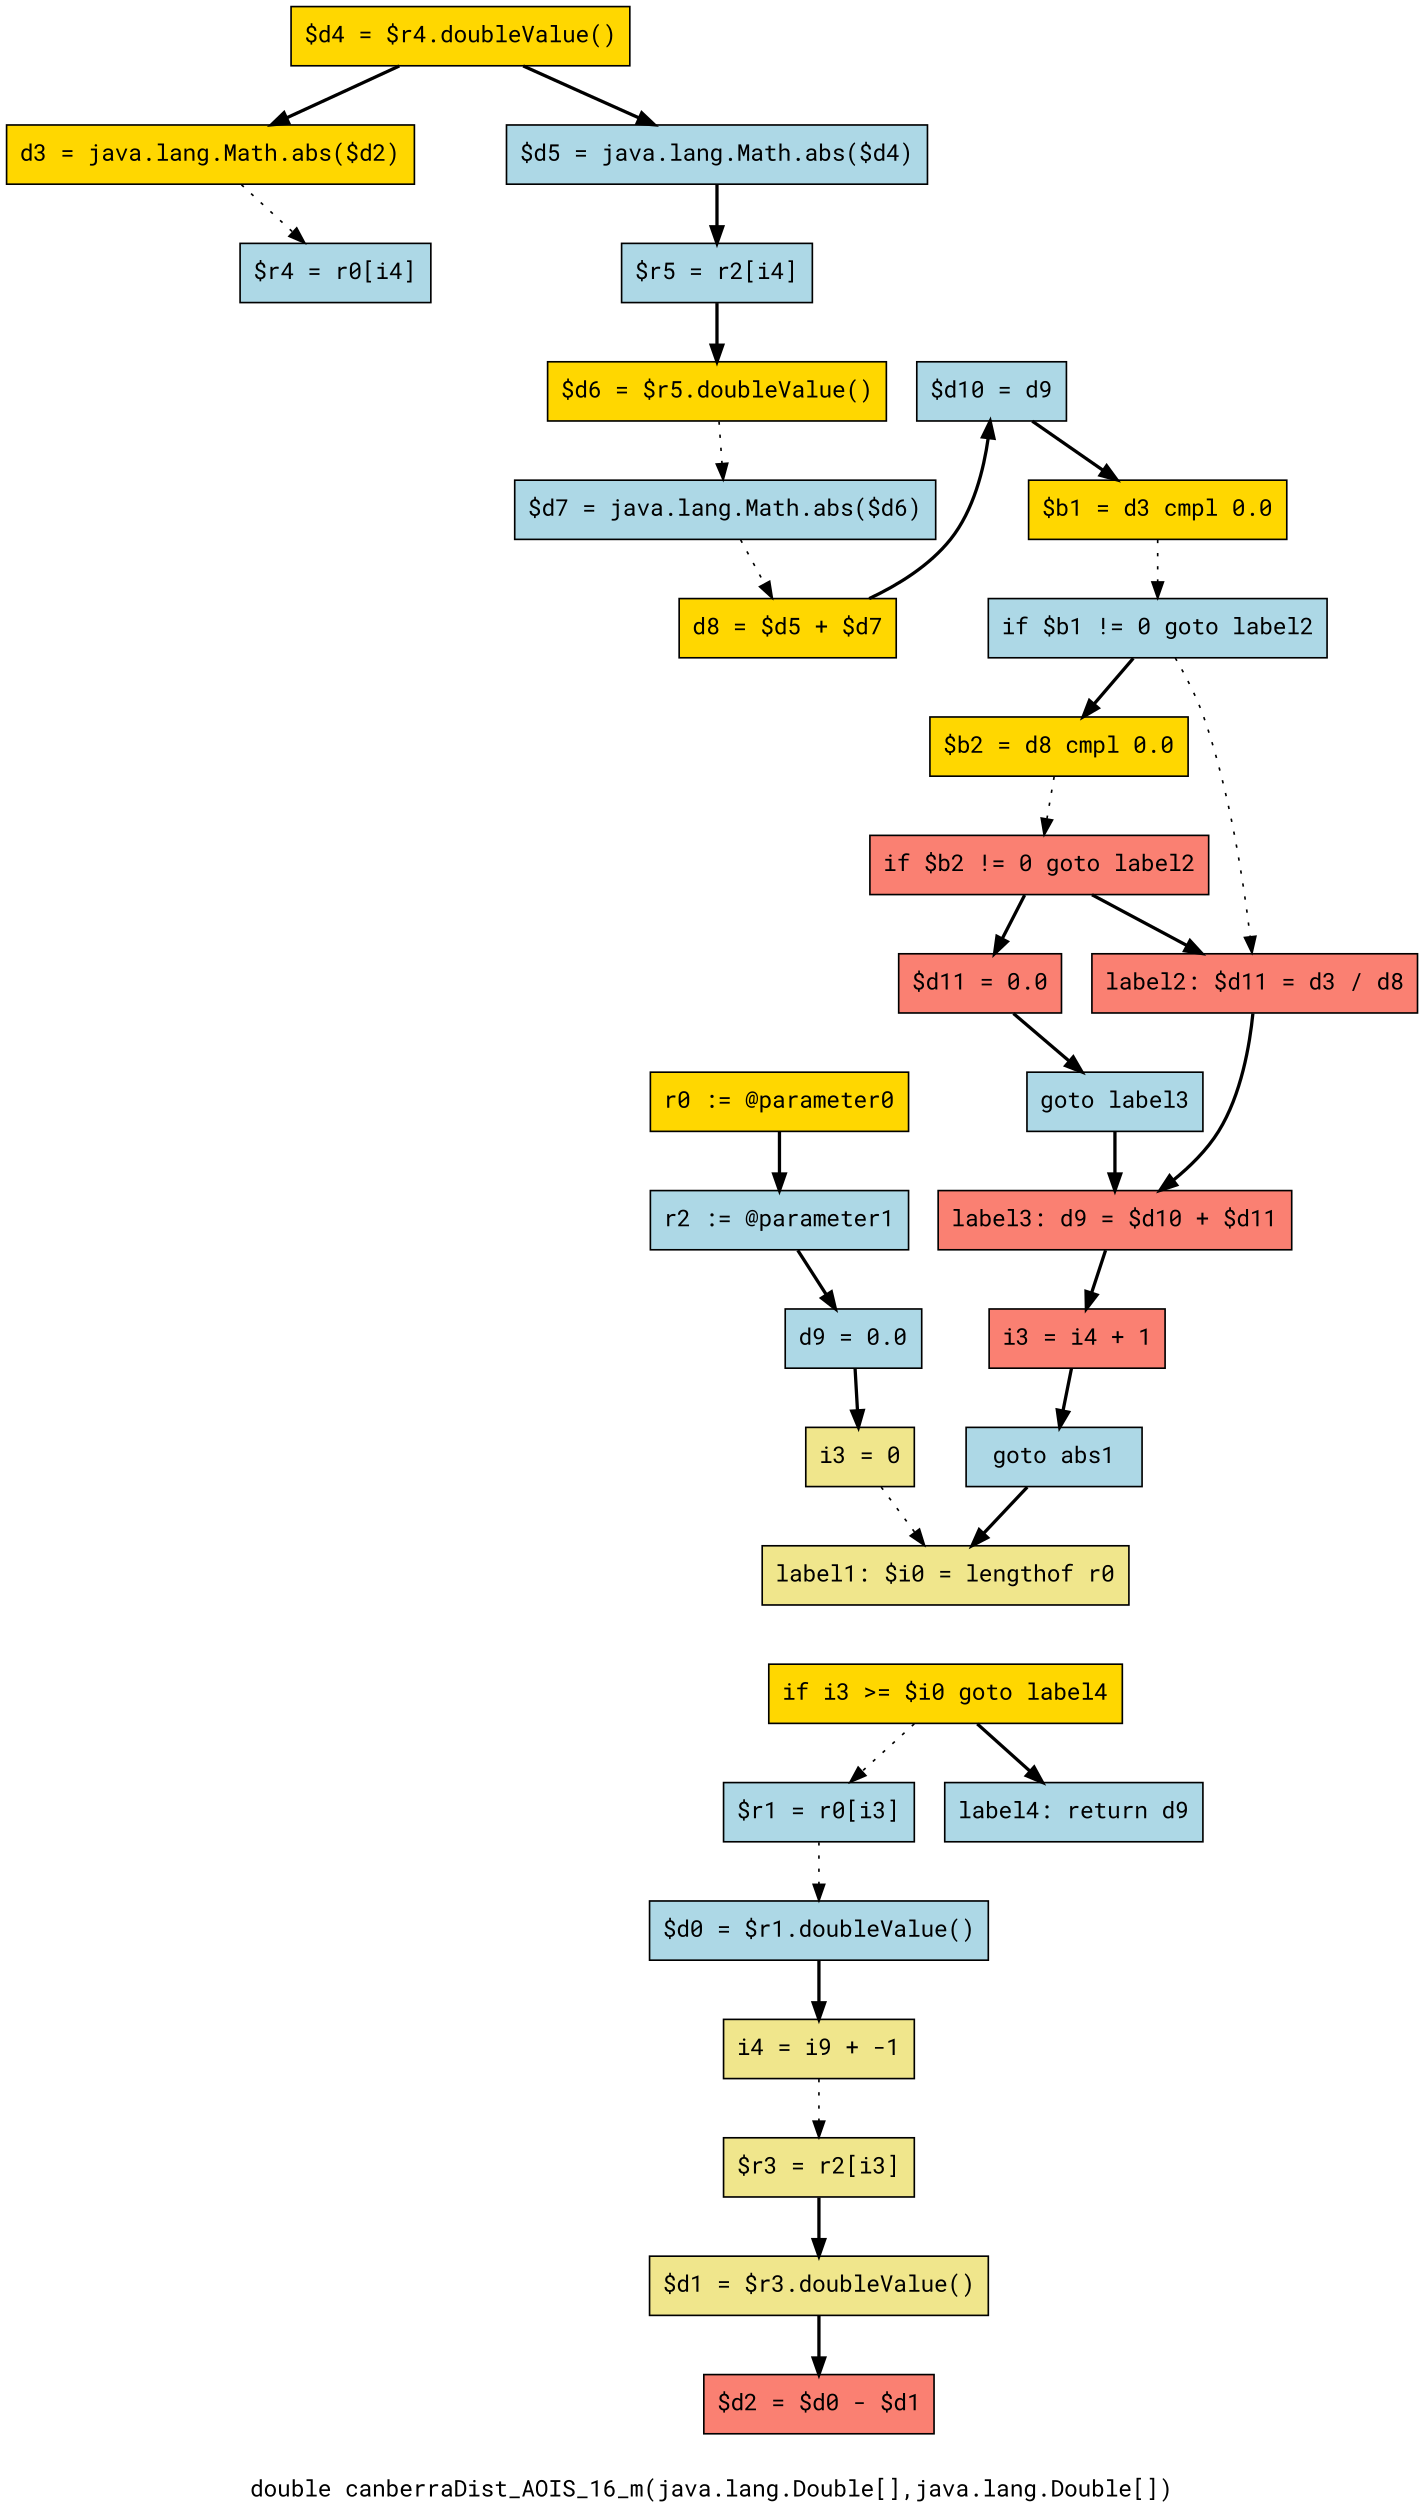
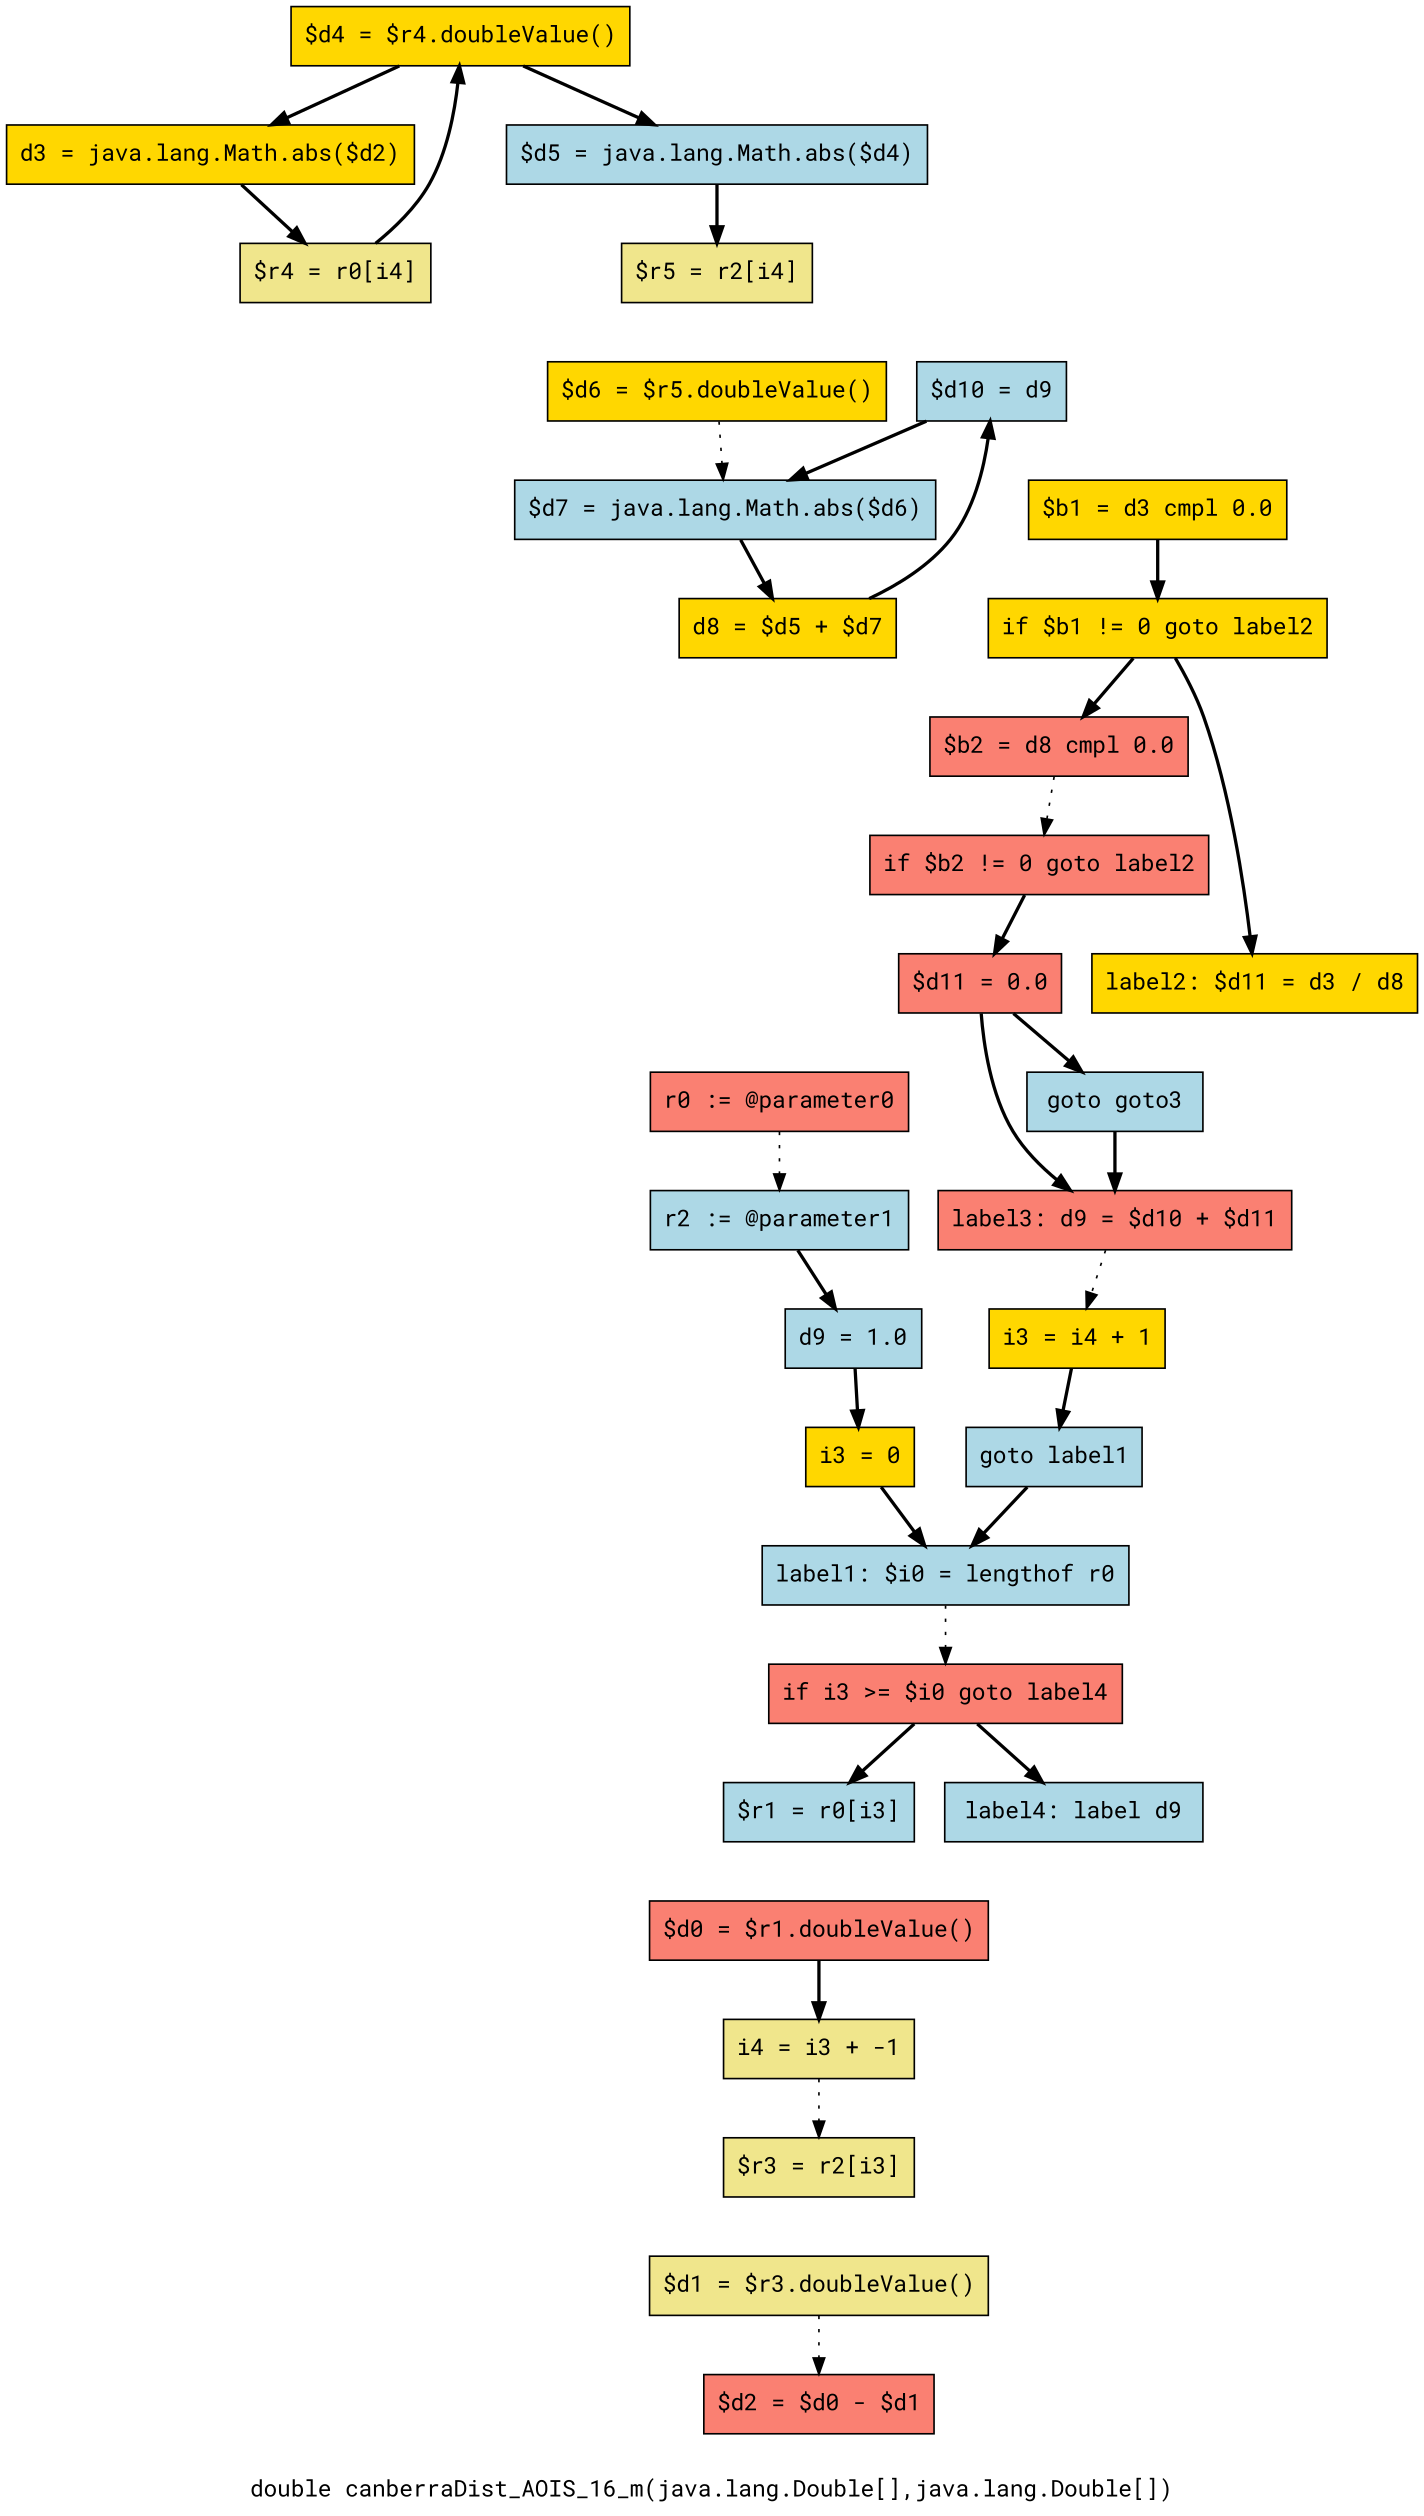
none -> (435, 173)
(267, 208) -> (267, 208)
(335, 273) -> (335, 273)
(717, 273) -> (717, 273)
(717, 324) -> none
(1068, 446) -> (866, 447)
(1158, 561) -> (1158, 561)
(753, 562) -> (753, 562)
(1158, 628) -> (1158, 628)
(1059, 747) -> (1059, 747)
(1225, 794) -> (1225, 794)
(1140, 920) -> none
(1255, 983) -> (1255, 983)
(779, 1102) -> (779, 1102)
(1115, 1102) -> (1115, 1102)
(1231, 1106) -> (1001, 1106)
(779, 1153) -> (779, 1153)
(1099, 1272) -> (1099, 1272)
(853, 1339) -> (853, 1339)
(1077, 1339) -> (1077, 1339)
(860, 1457) -> (860, 1457)
(1054, 1457) -> (1054, 1457)
(898, 1510) -> (898, 1510)
(946, 1575) -> (946, 1575)
none -> (946, 1627)
(946, 1694) -> (946, 1694)
(888, 1747) -> (888, 1747)
(1074, 1812) -> (1074, 1812)
(819, 1863) -> none
(819, 1931) -> (819, 1931)
(819, 2049) -> (819, 2049)
(819, 2219) -> none
(819, 2337) -> (819, 2337)
